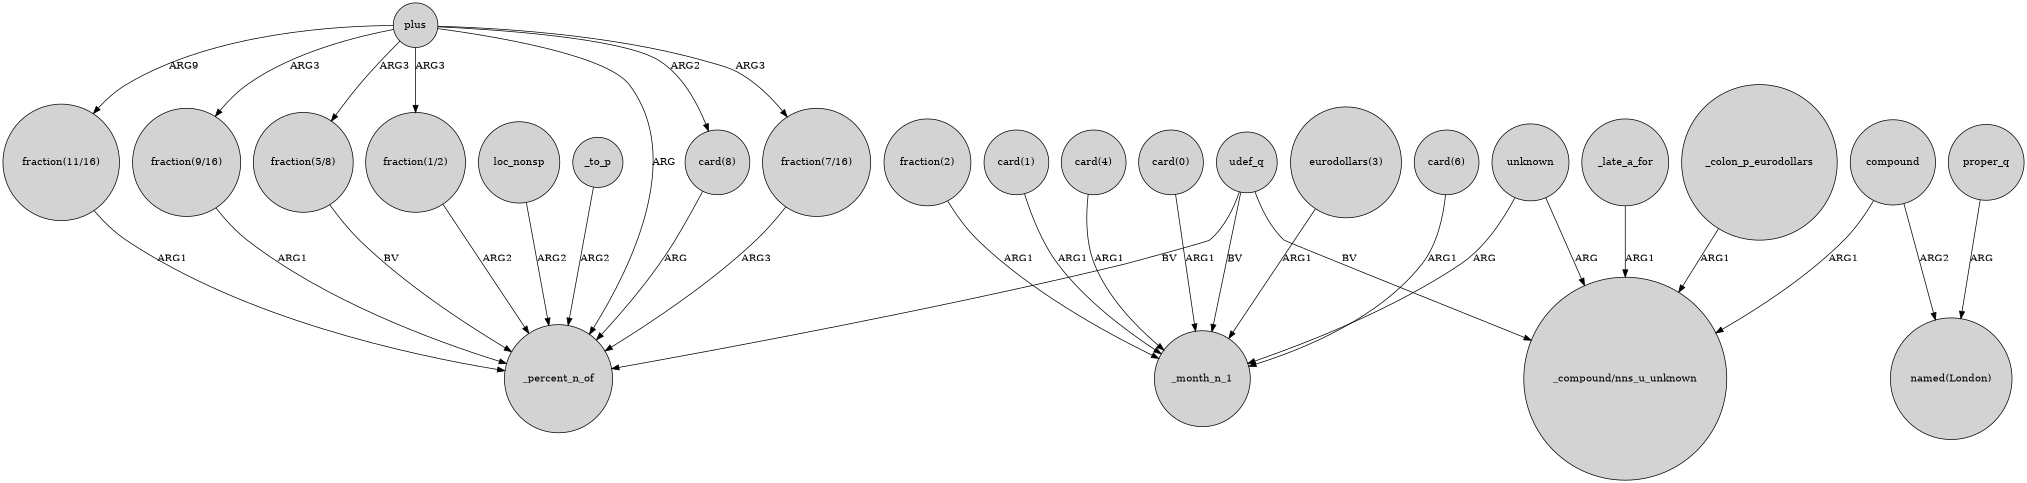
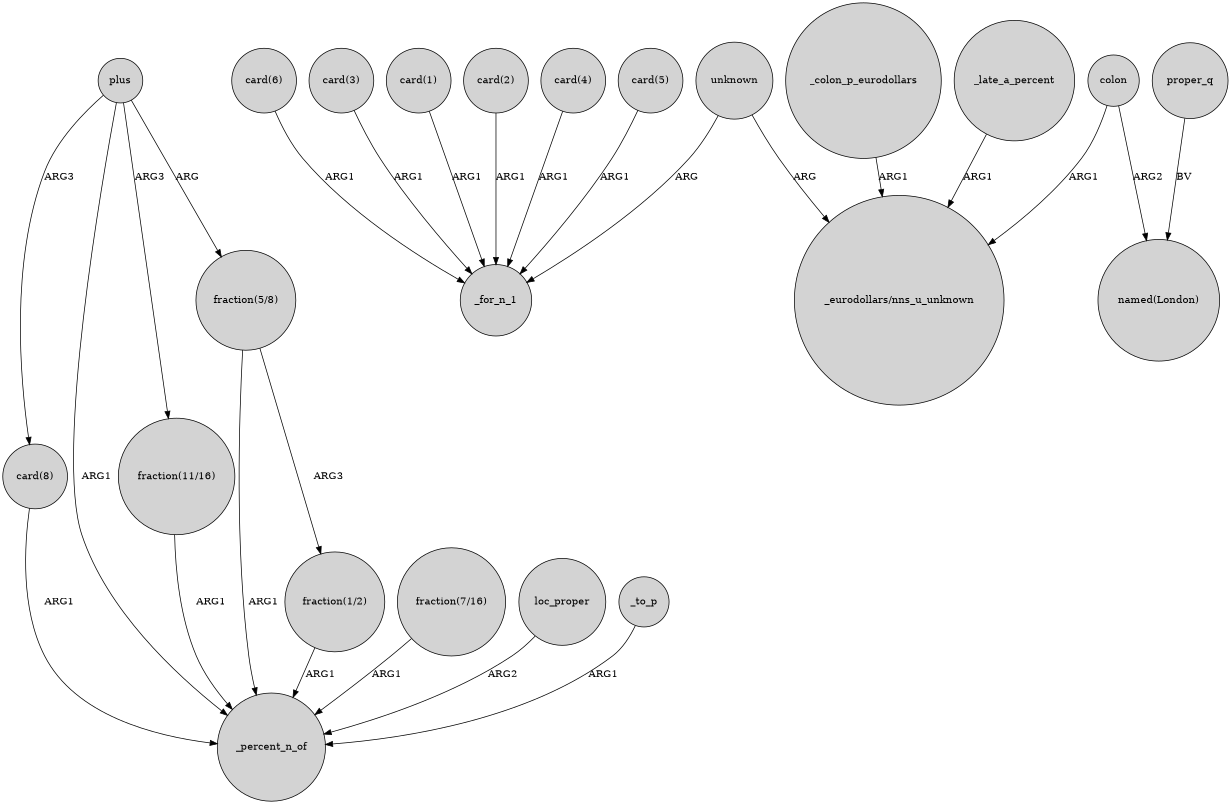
(628, 44) -> none
(184, 66) -> (150, 177)
(395, 66) -> (188, 177)
(686, 66) -> (60, 177)
(416, 76) -> (289, 448)
(187, 162) -> none
(519, 162) -> (562, 602)
(664, 162) -> (97, 476)
(927, 162) -> (496, 81)
(1171, 162) -> (651, 81)
(1247, 162) -> none
(1346, 162) -> (341, 81)
(1625, 162) -> (1014, 81)
(1893, 162) -> (1114, 81)
(391, 259) -> (264, 602)
(498, 259) -> (321, 674)
(595, 259) -> (604, 674)
(676, 259) -> (60, 602)
(756, 259) -> (387, 674)
(1982, 259) -> (1184, 177)
(1202, 379) -> (496, 300)
(1625, 379) -> (899, 300)
